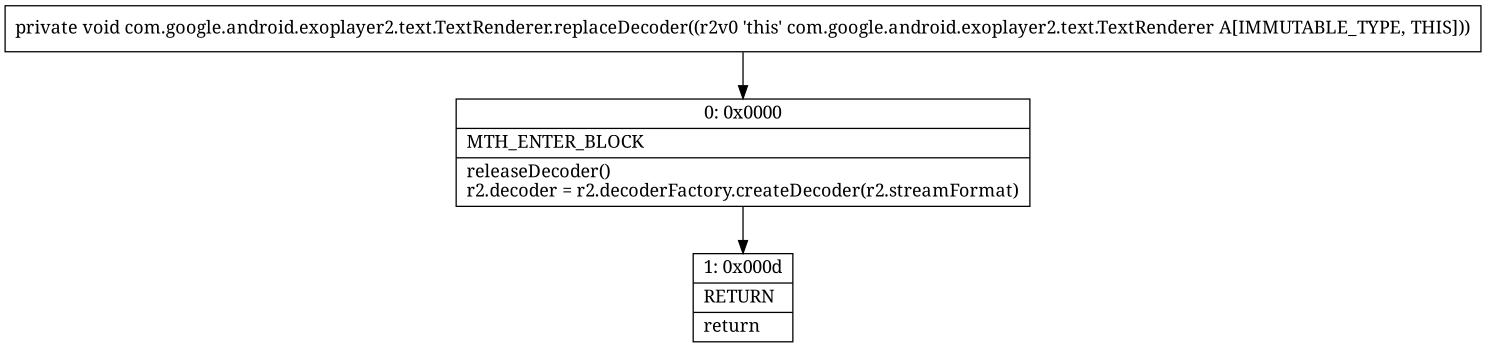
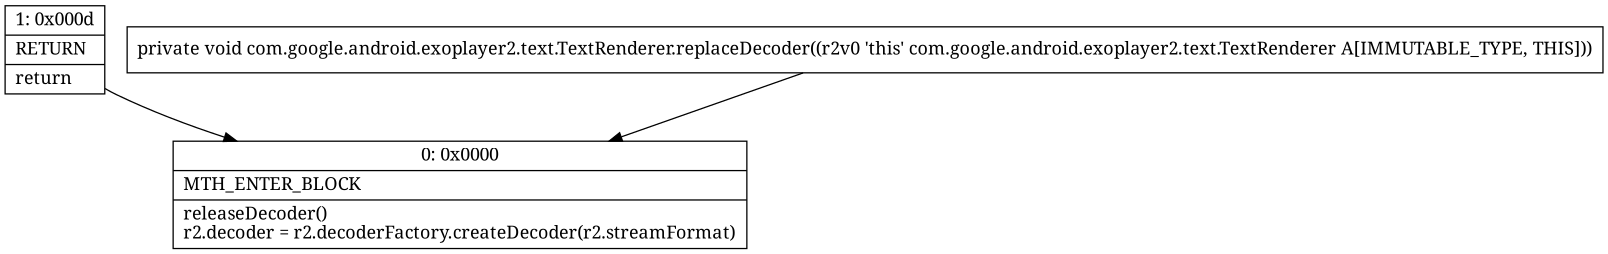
(743, 224) -> (164, 115)
